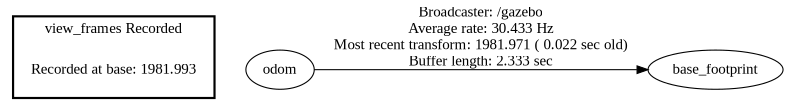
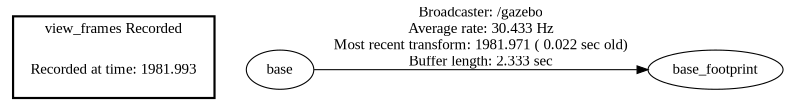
(114, 70) -> (114, 70)
(280, 70) -> (280, 70)
